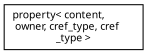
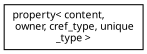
(74, 27) -> (74, 27)
